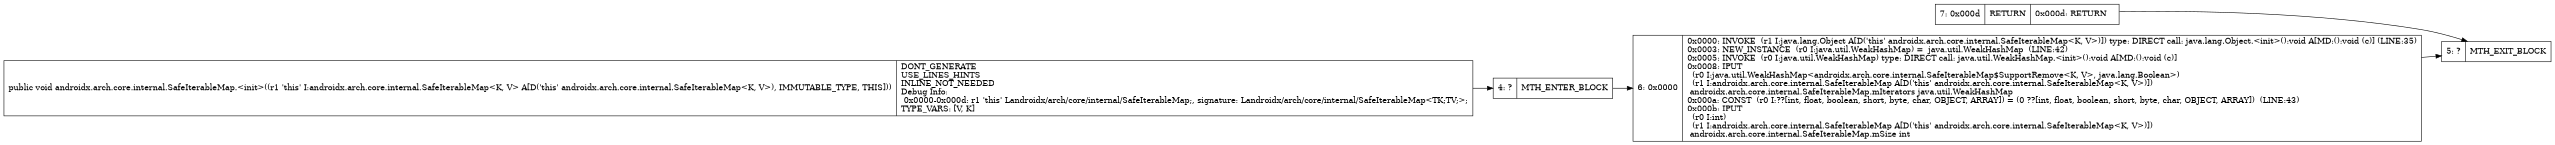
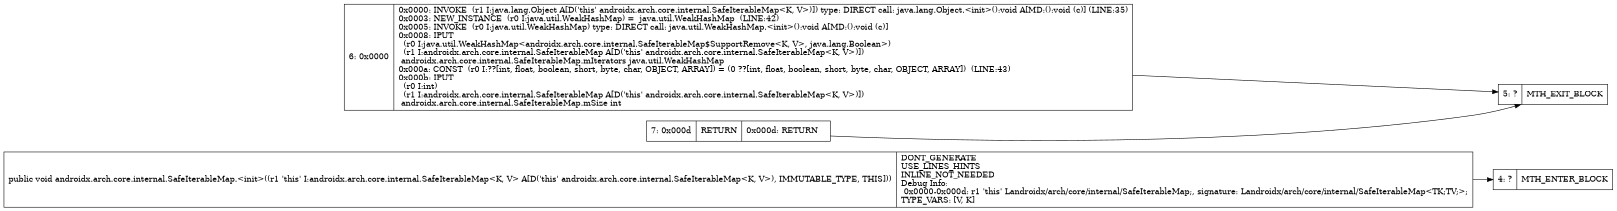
(1620, 88) -> none
